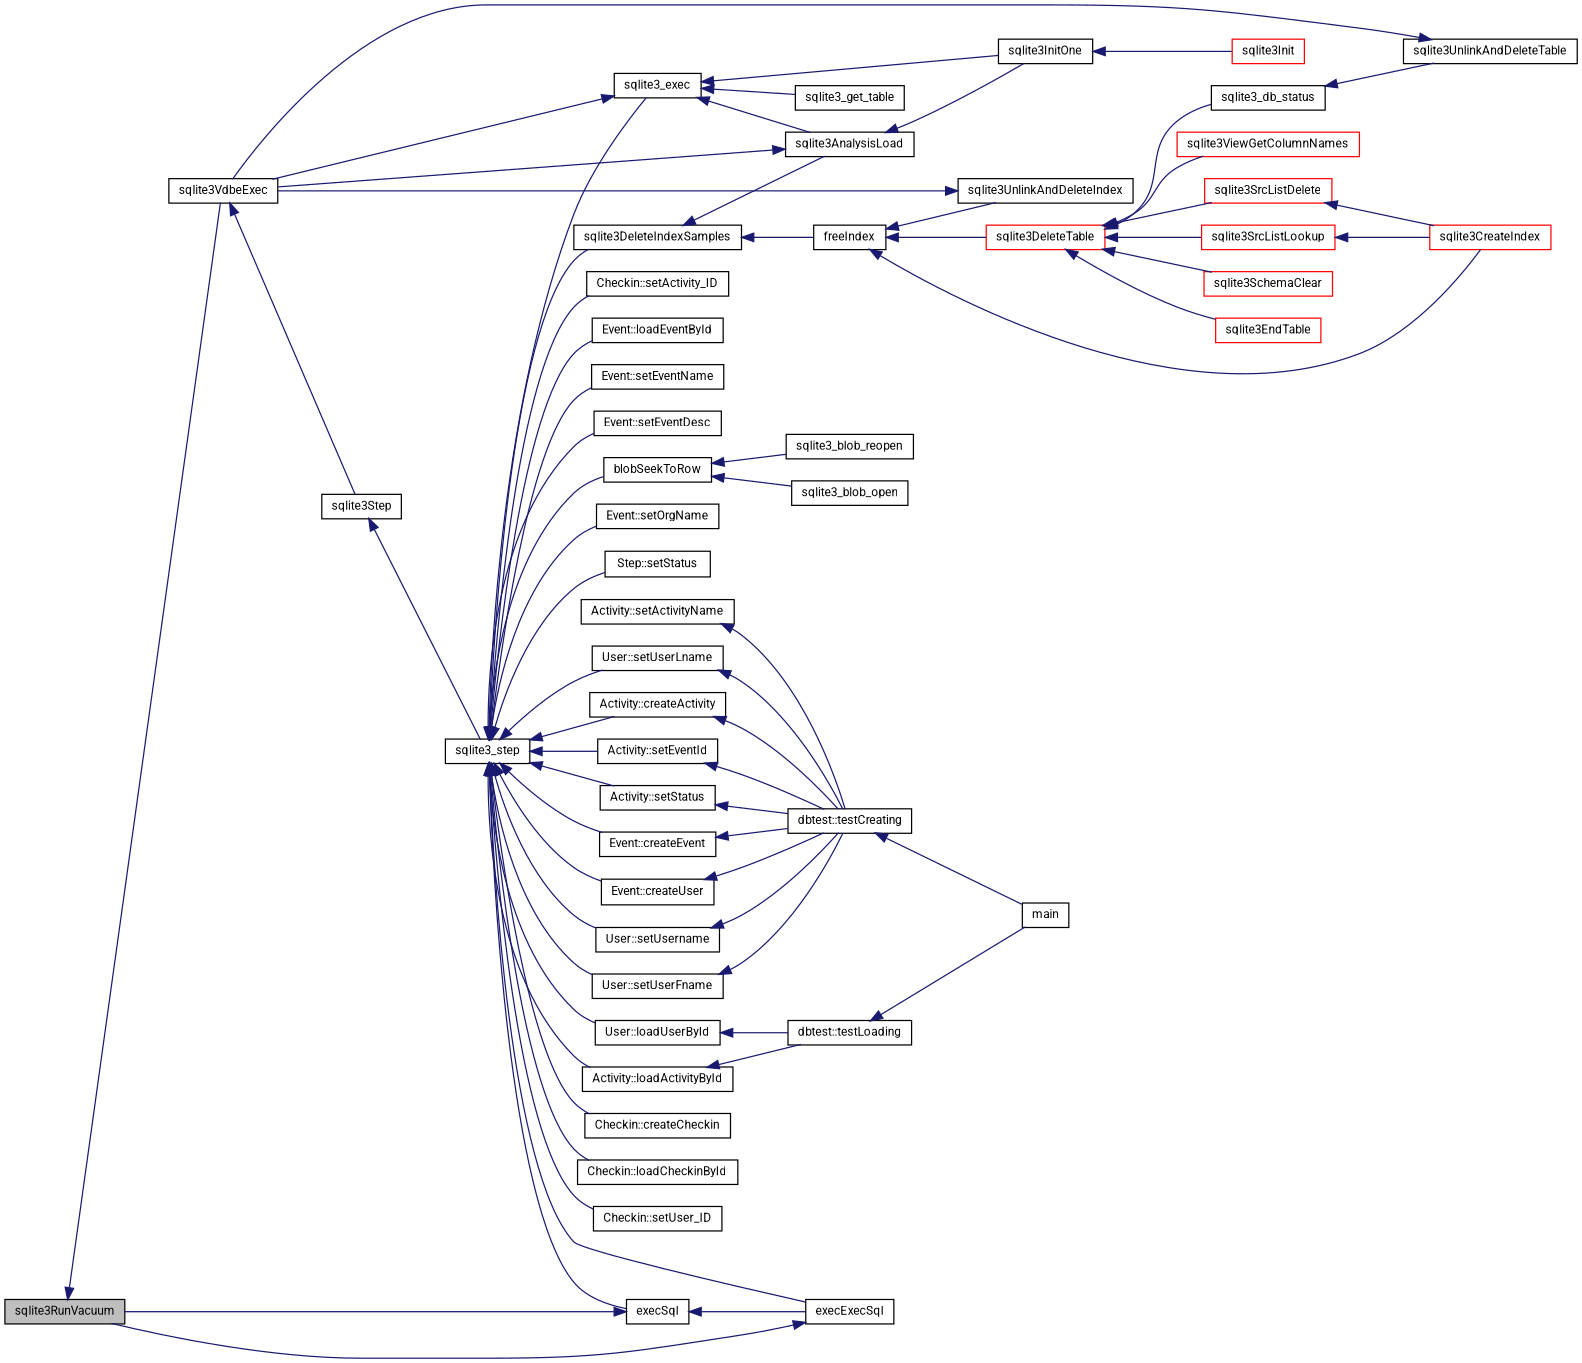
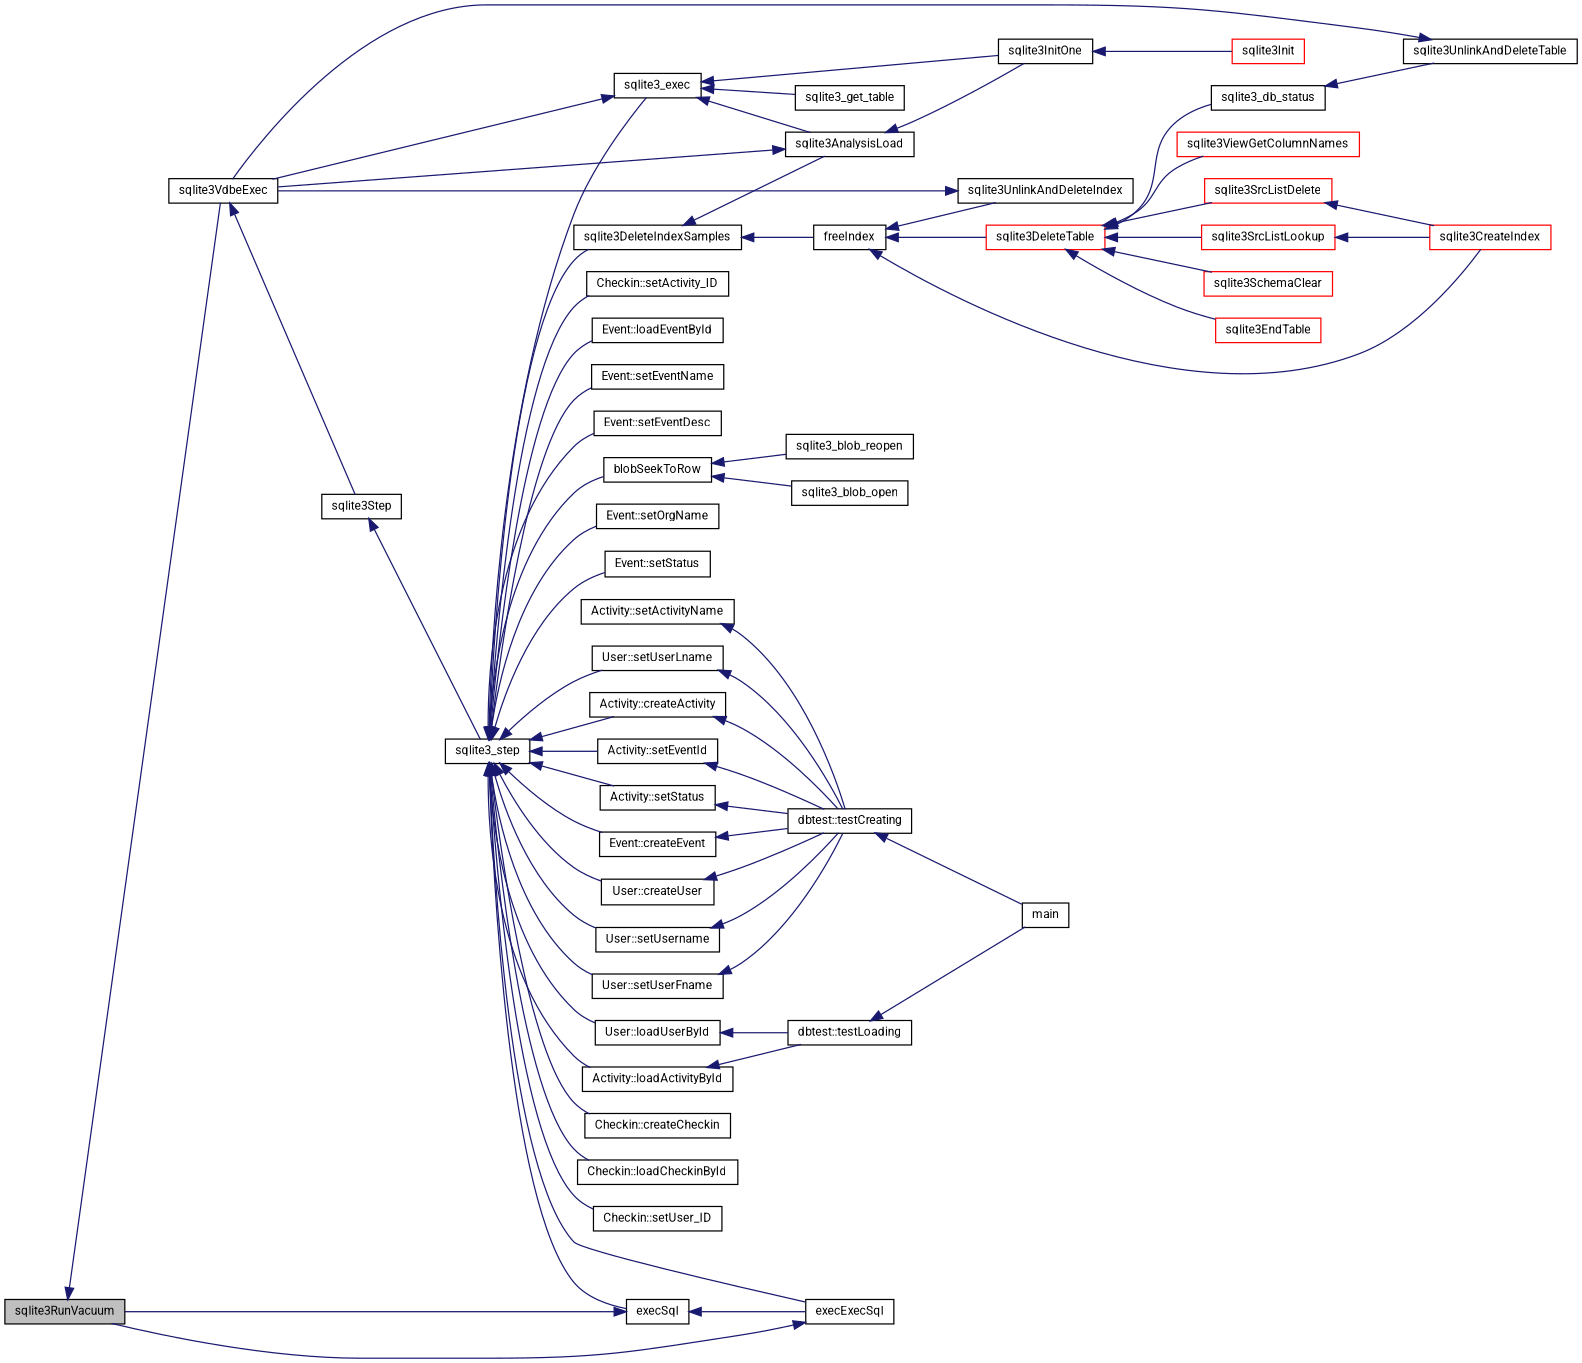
(658, 564) -> (658, 564)
(658, 892) -> (658, 892)
